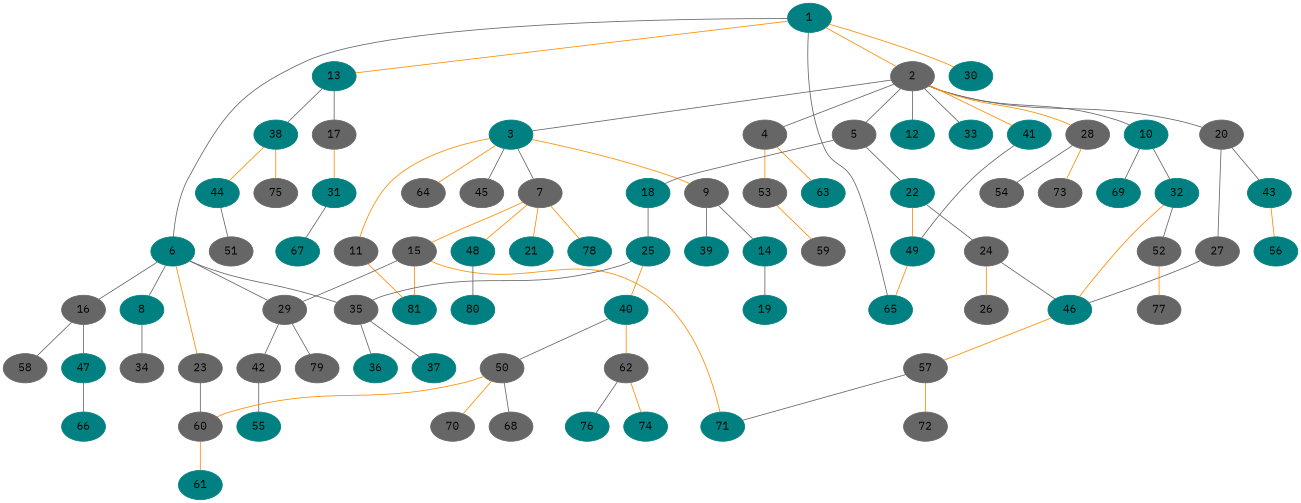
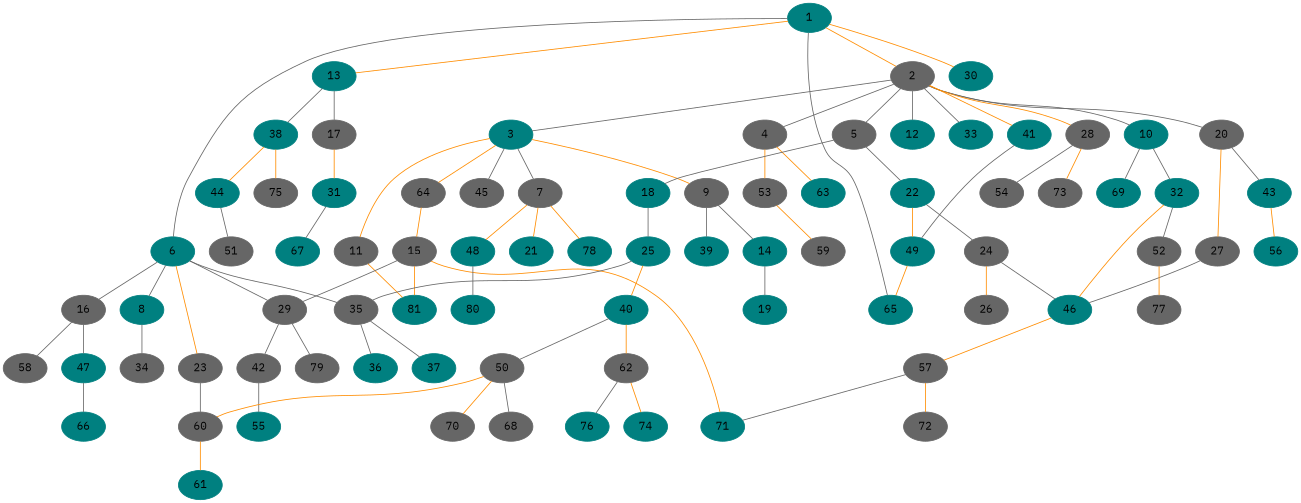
(1220, 193) -> (1220, 193)
(477, 222) -> (419, 222)
